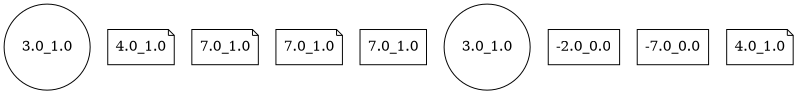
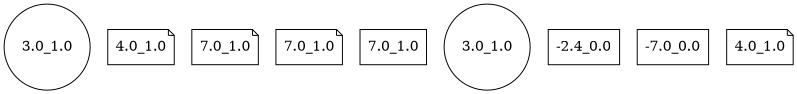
(584, 47) -> (584, 47)
